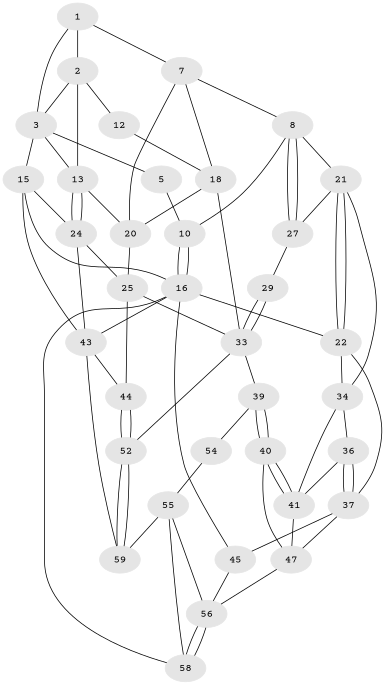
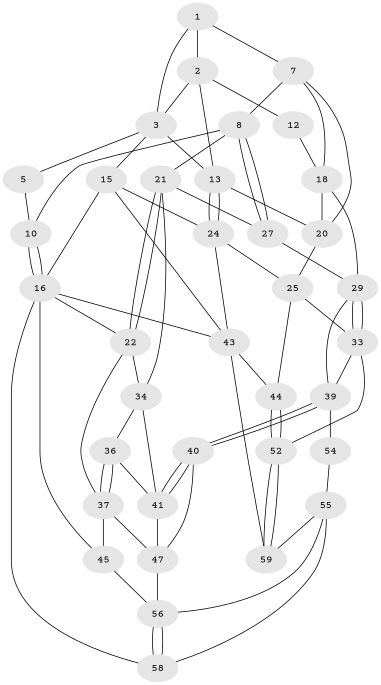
(229, 261) -> (352, 230)
none -> (328, 339)
